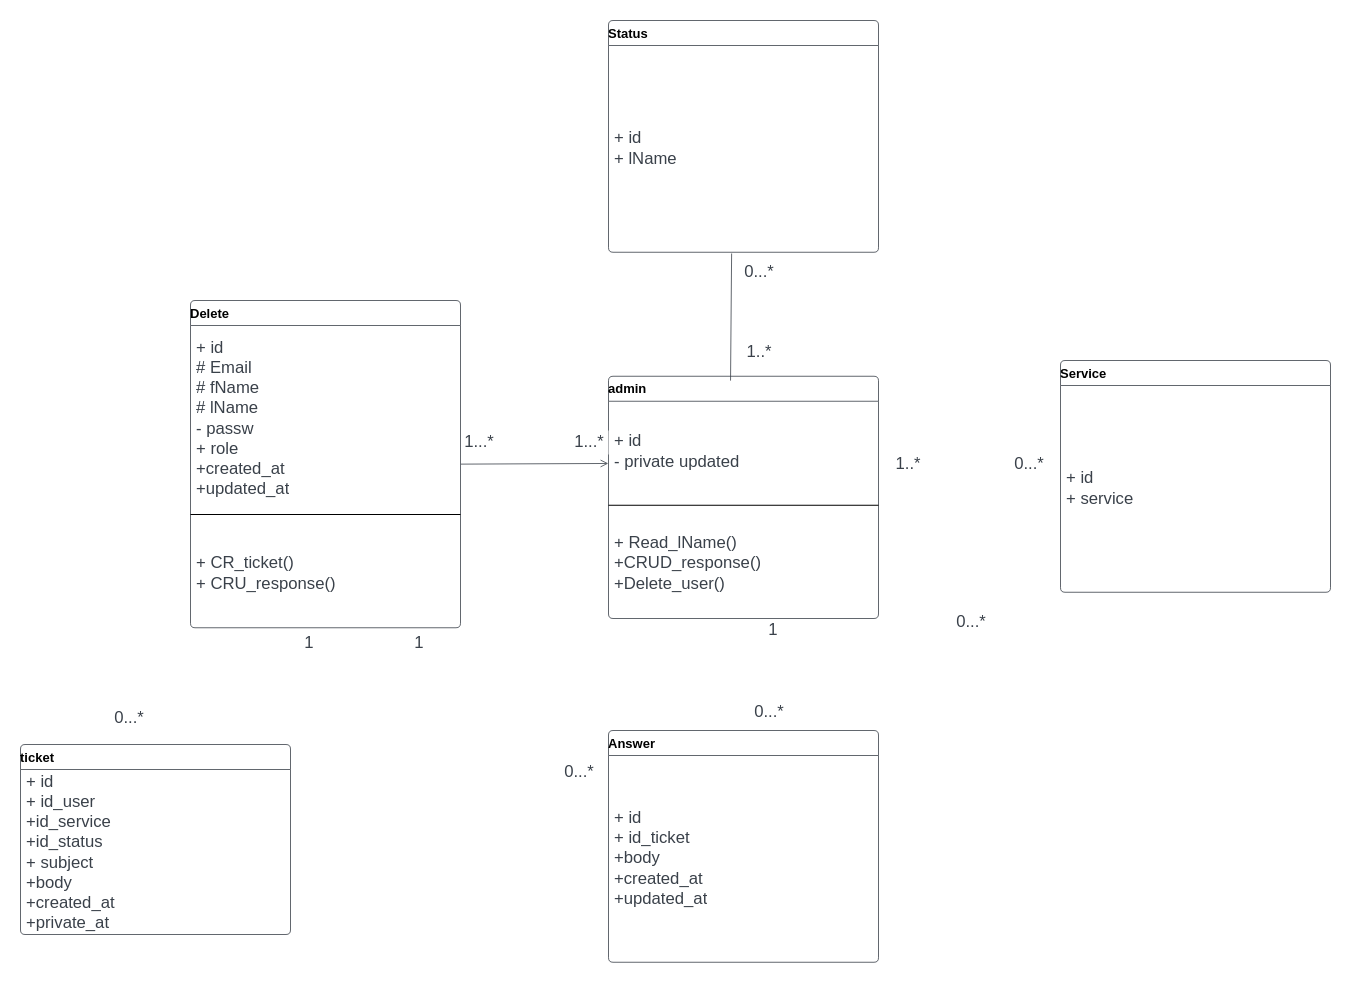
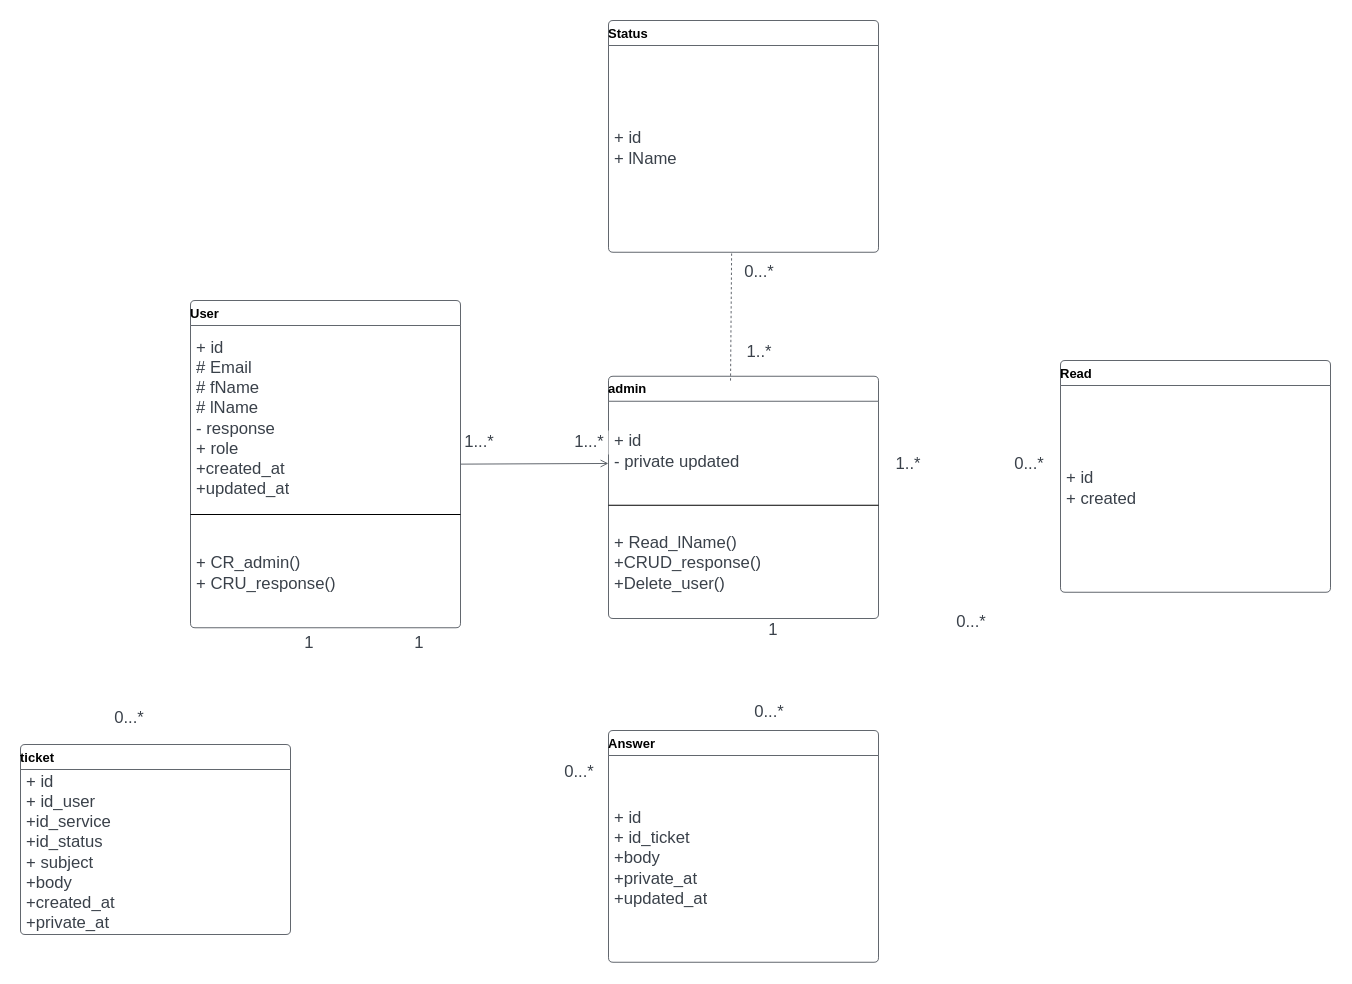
(211, 314) -> (205, 314)
(731, 317) -> (731, 317)
(1084, 374) -> (1075, 374)
(248, 419) -> (248, 419)
(1104, 489) -> (1106, 489)
(269, 574) -> (269, 574)
(666, 859) -> (666, 859)
